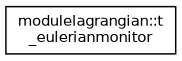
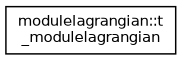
(91, 30) -> (91, 30)
